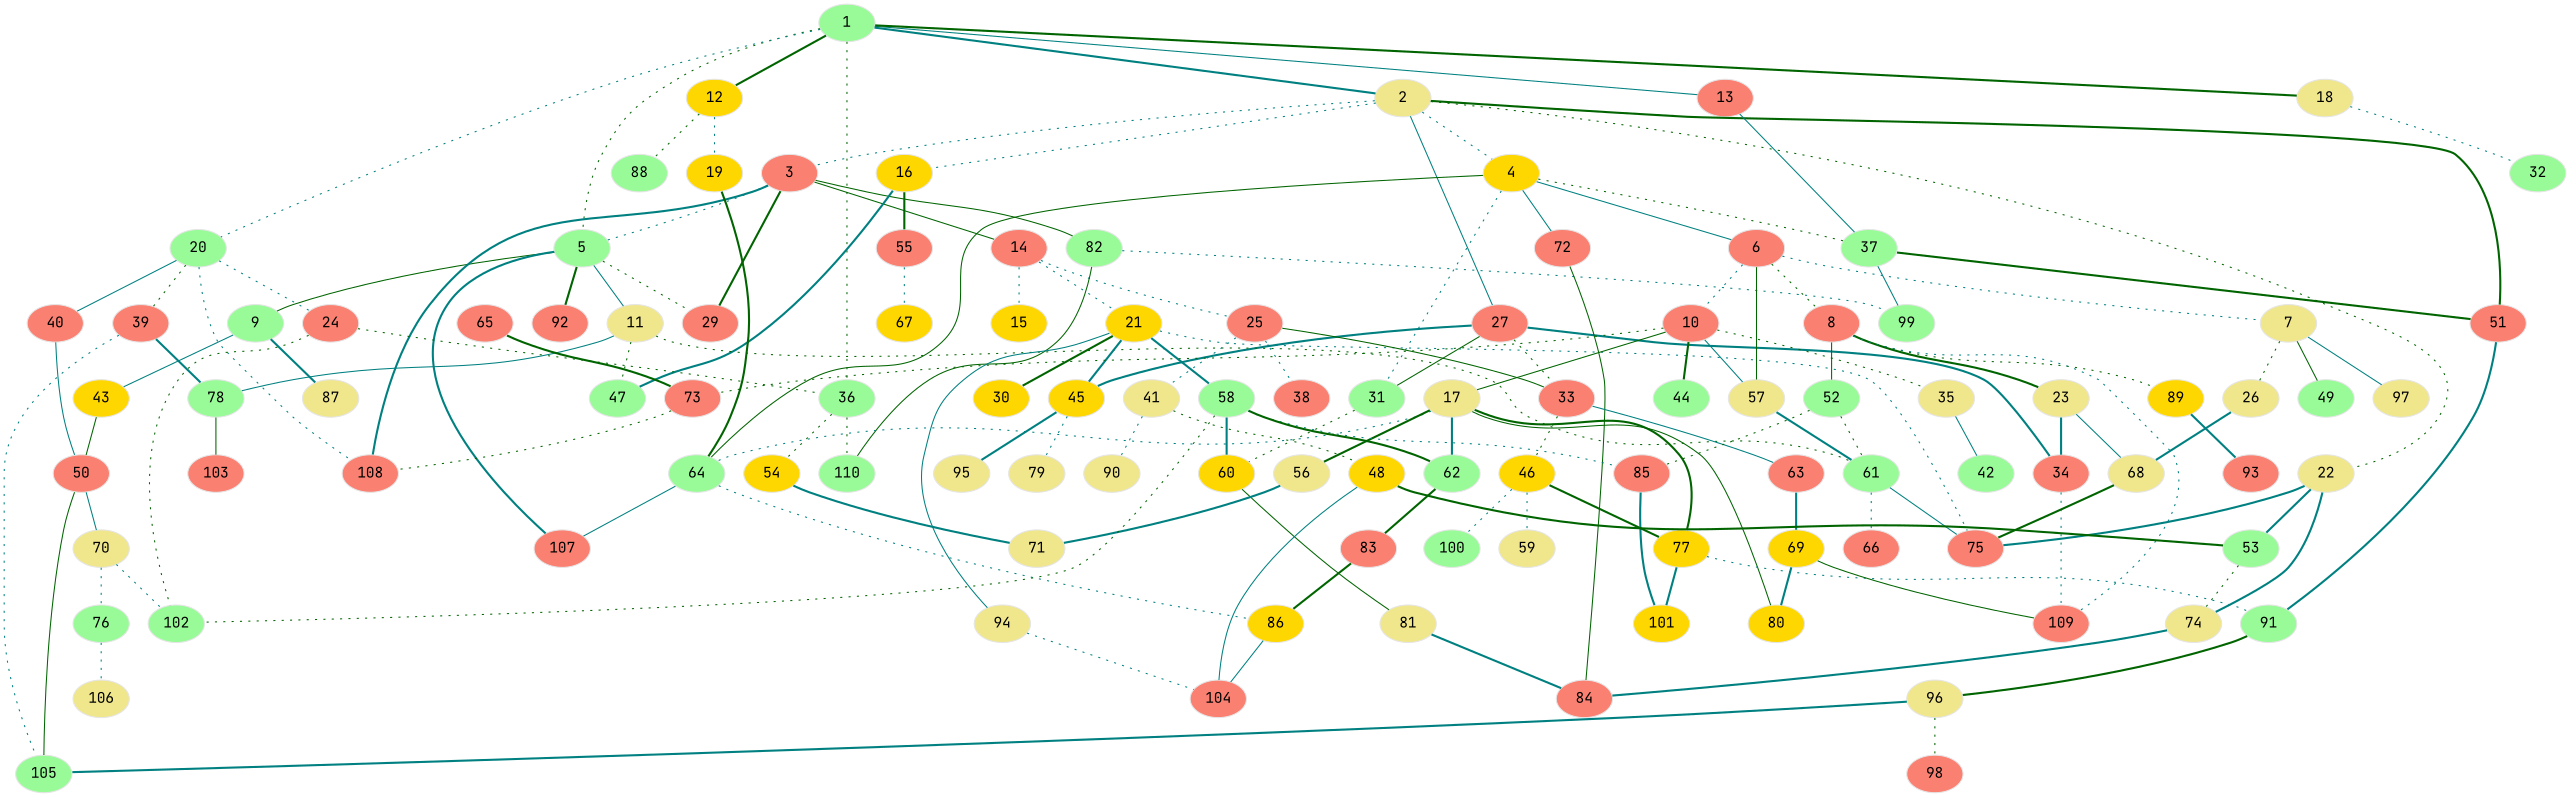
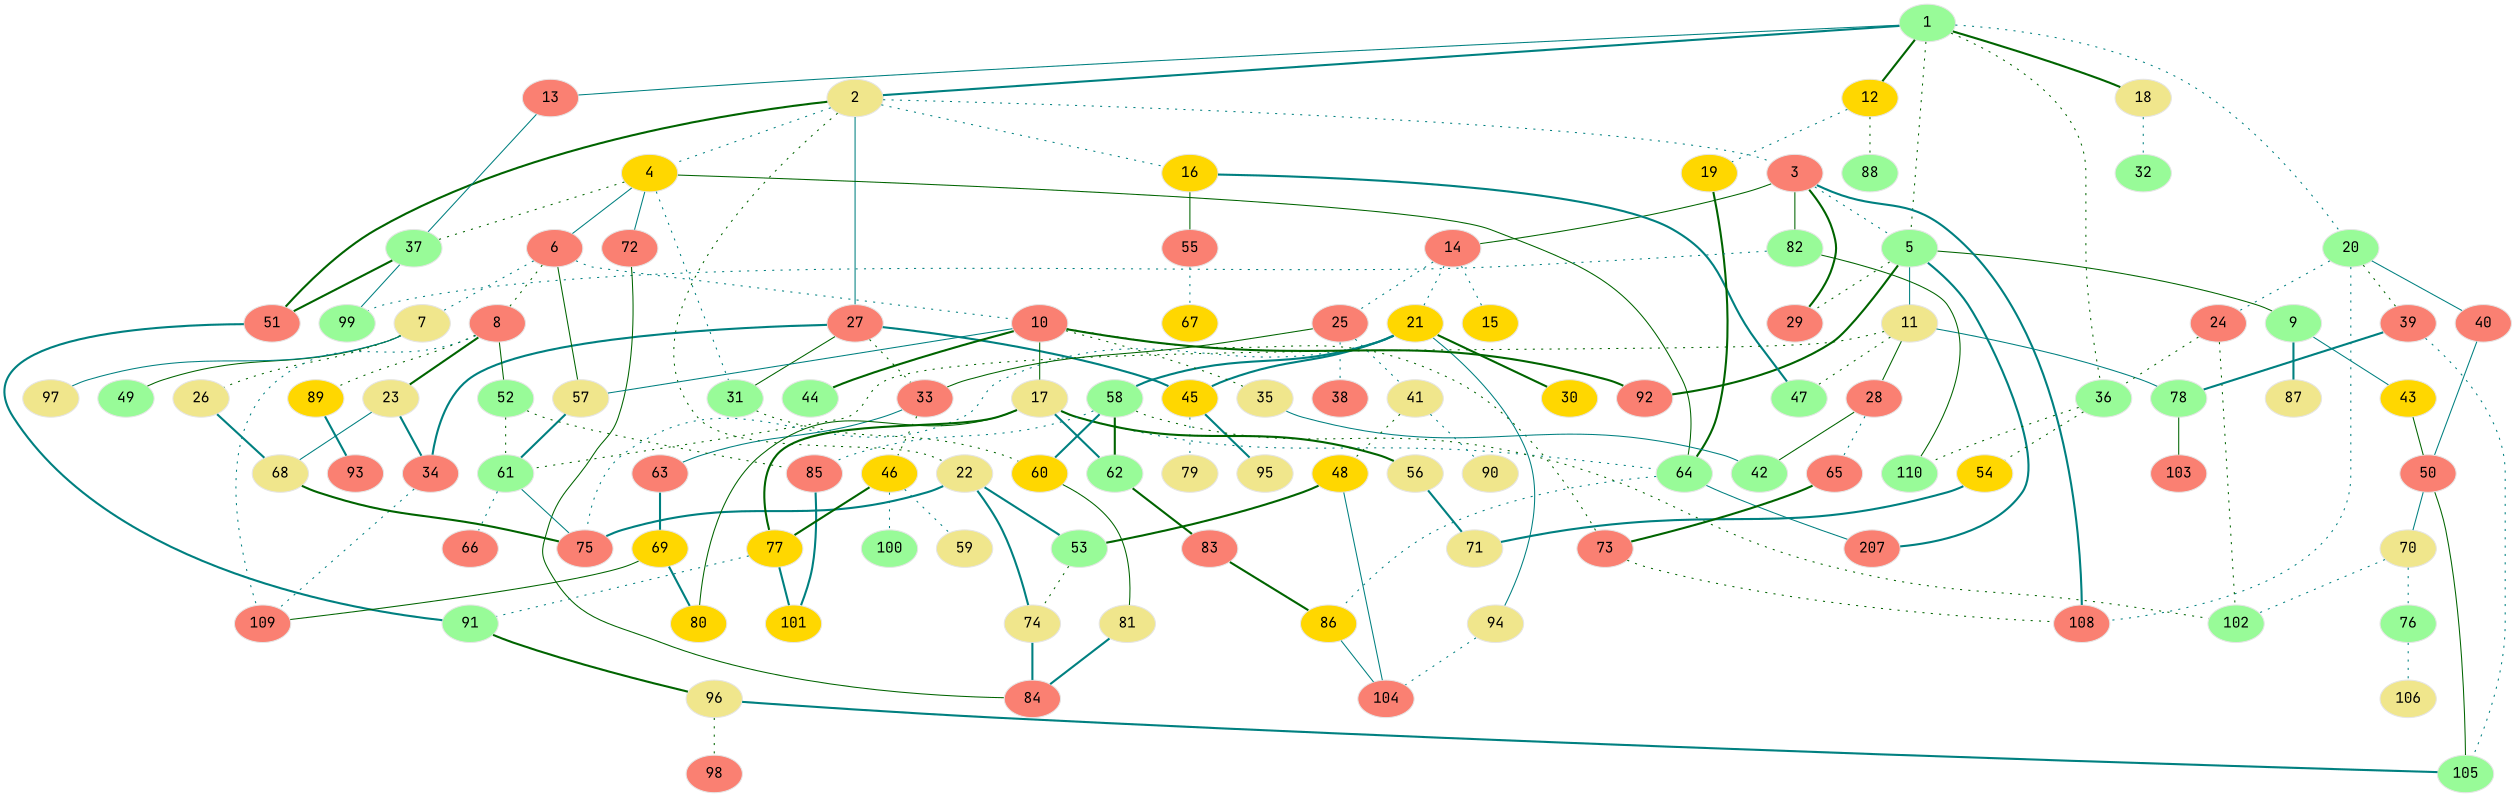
(904, 217) -> (1190, 211)
none -> (1346, 351)
none -> (1874, 398)
(562, 549) -> (1872, 549)
